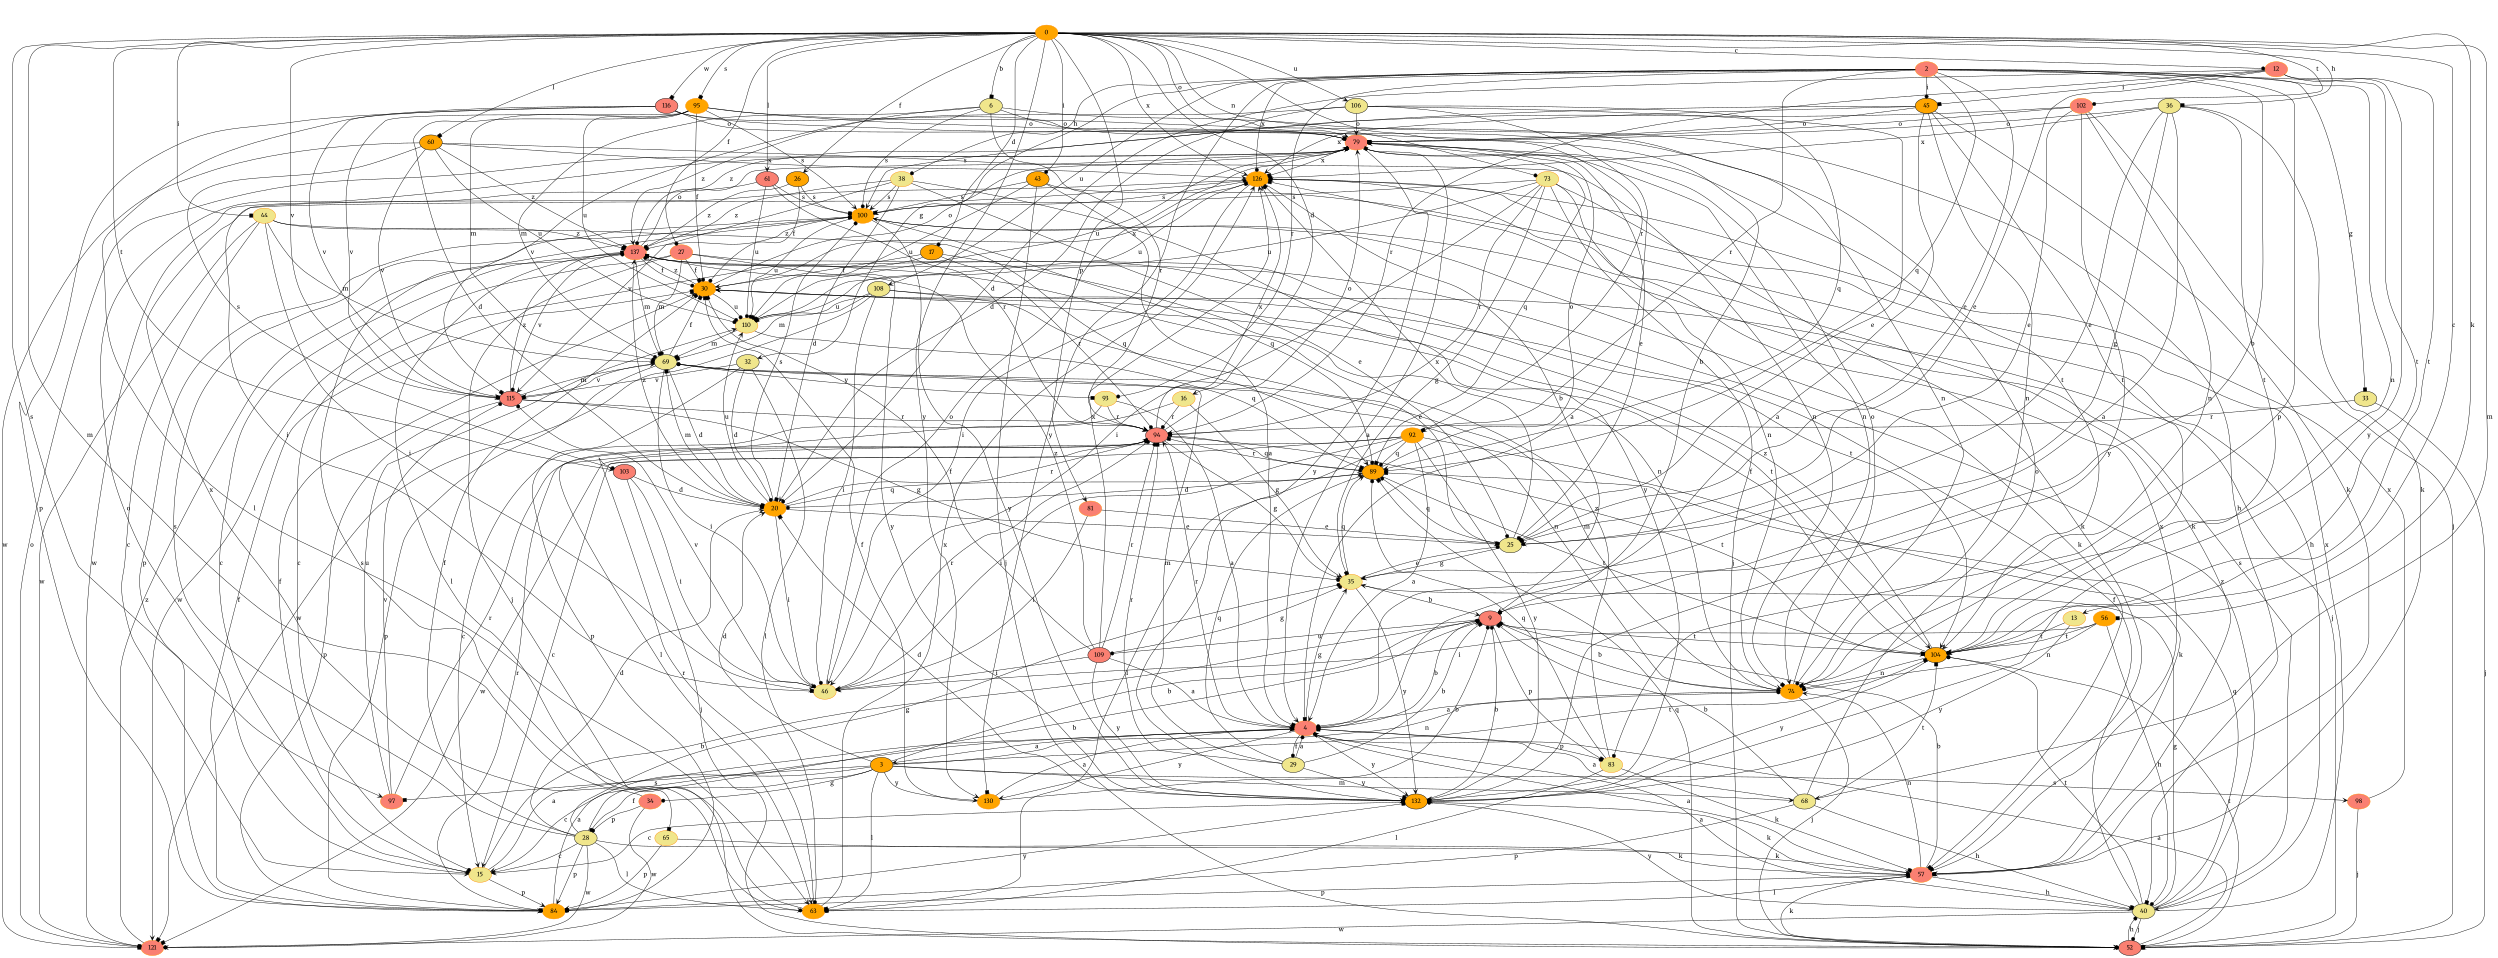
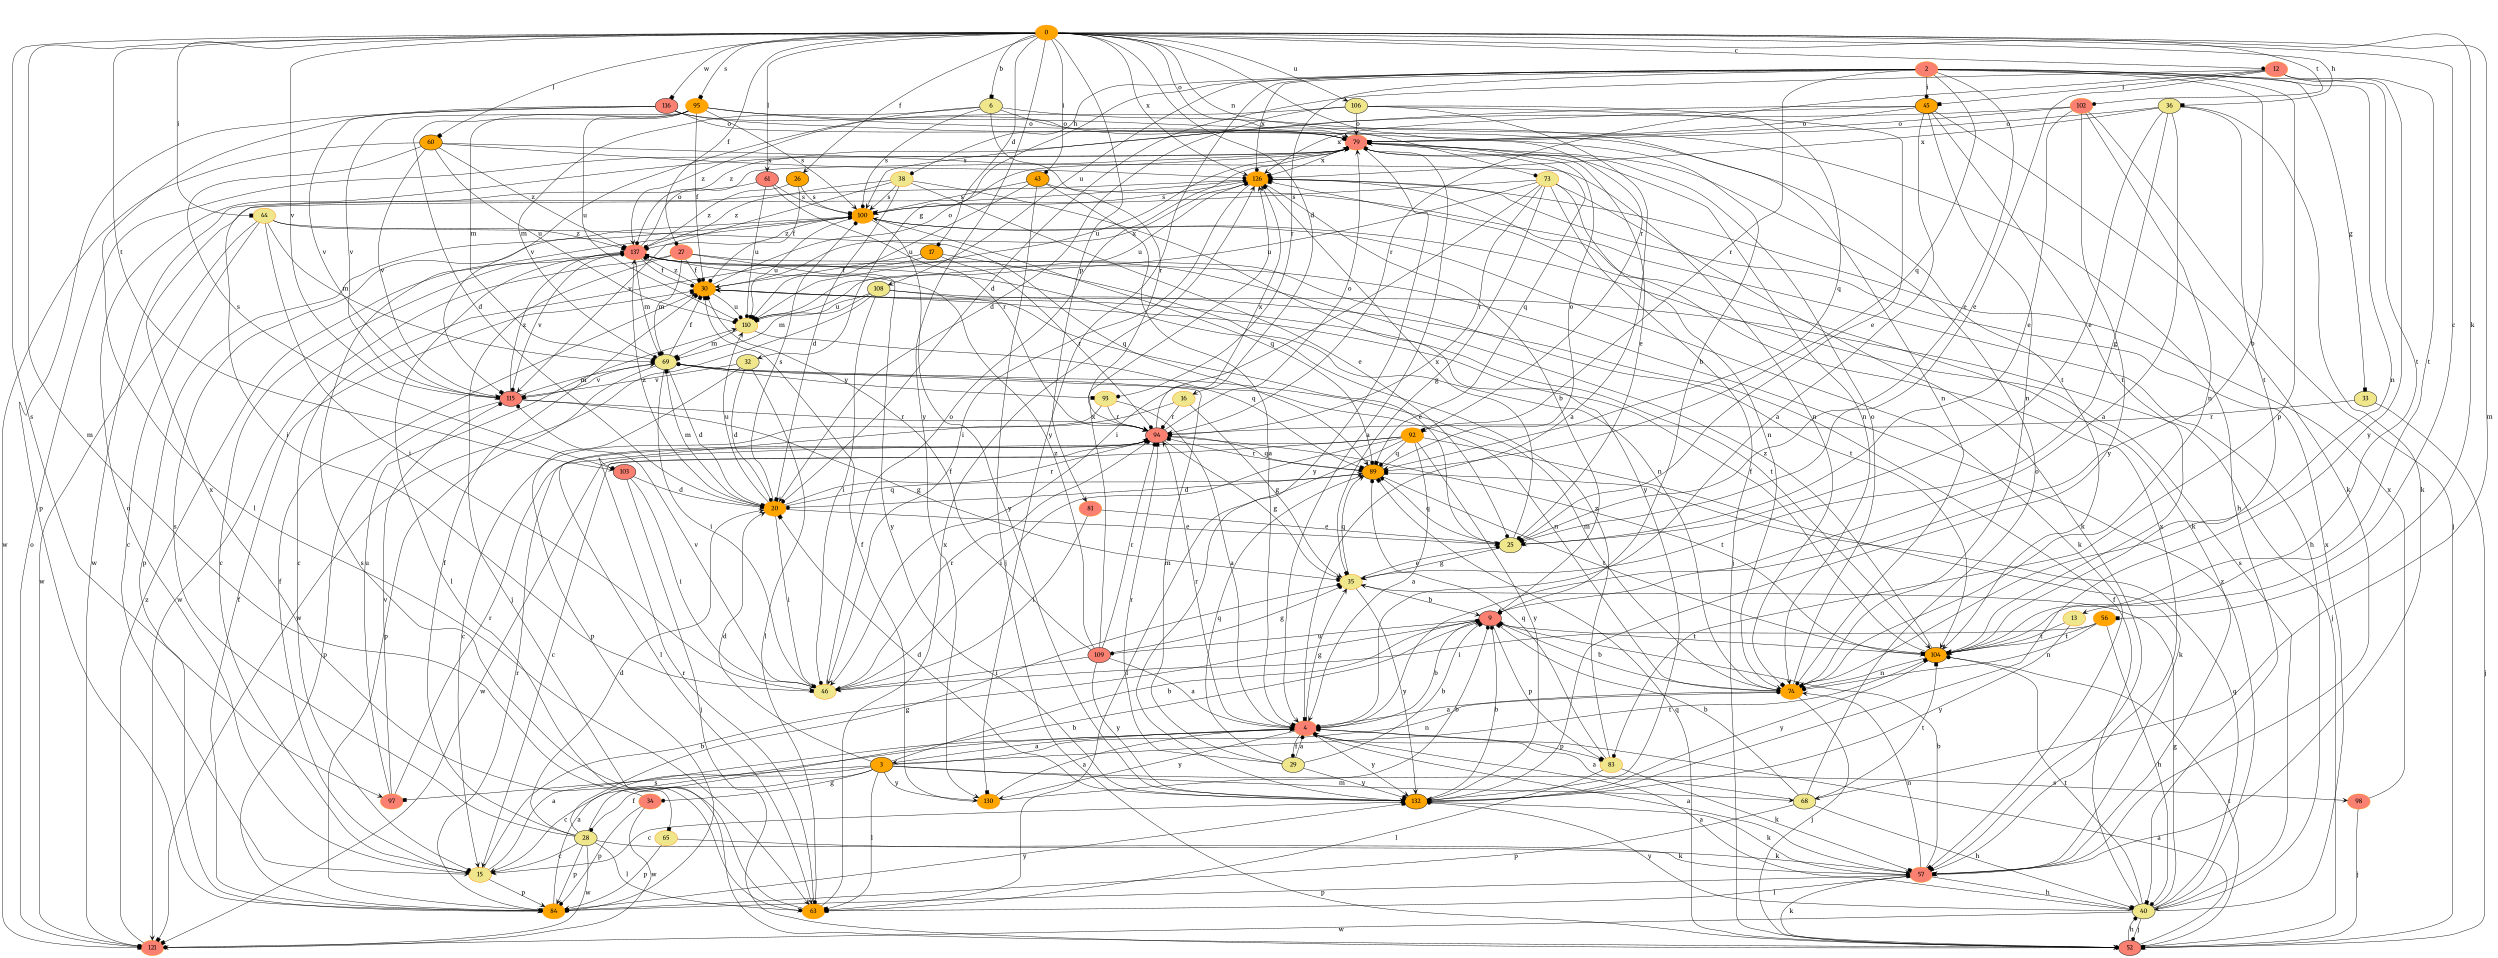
(782, 164) -> (782, 164)
(616, 814) -> (599, 852)
